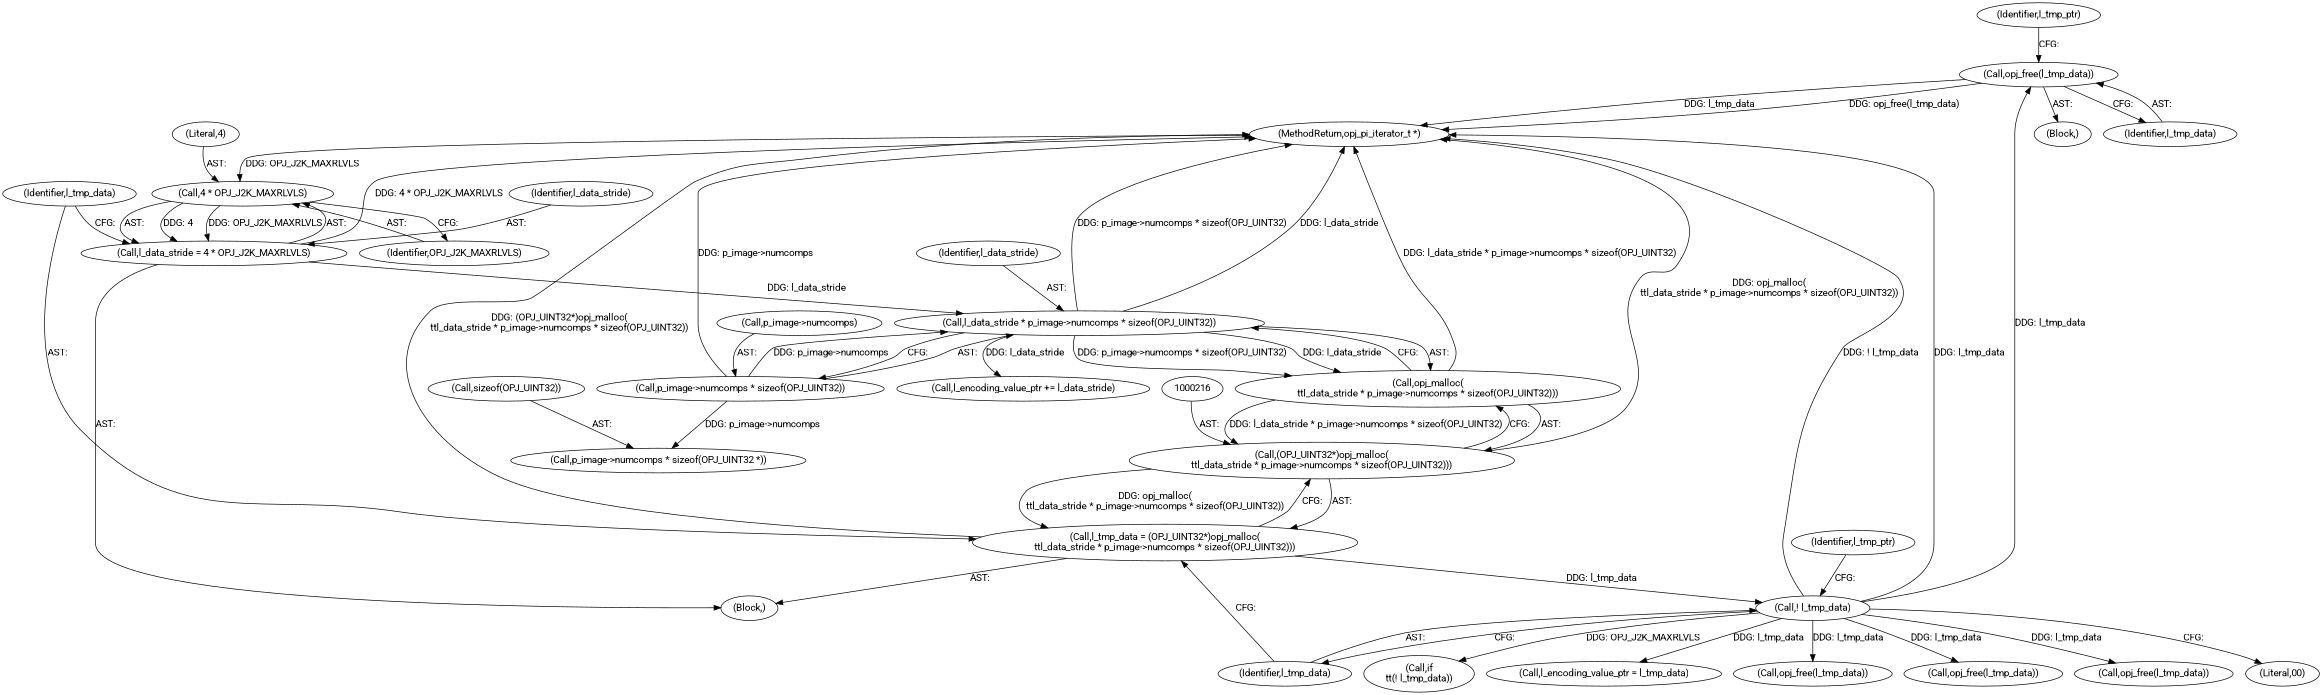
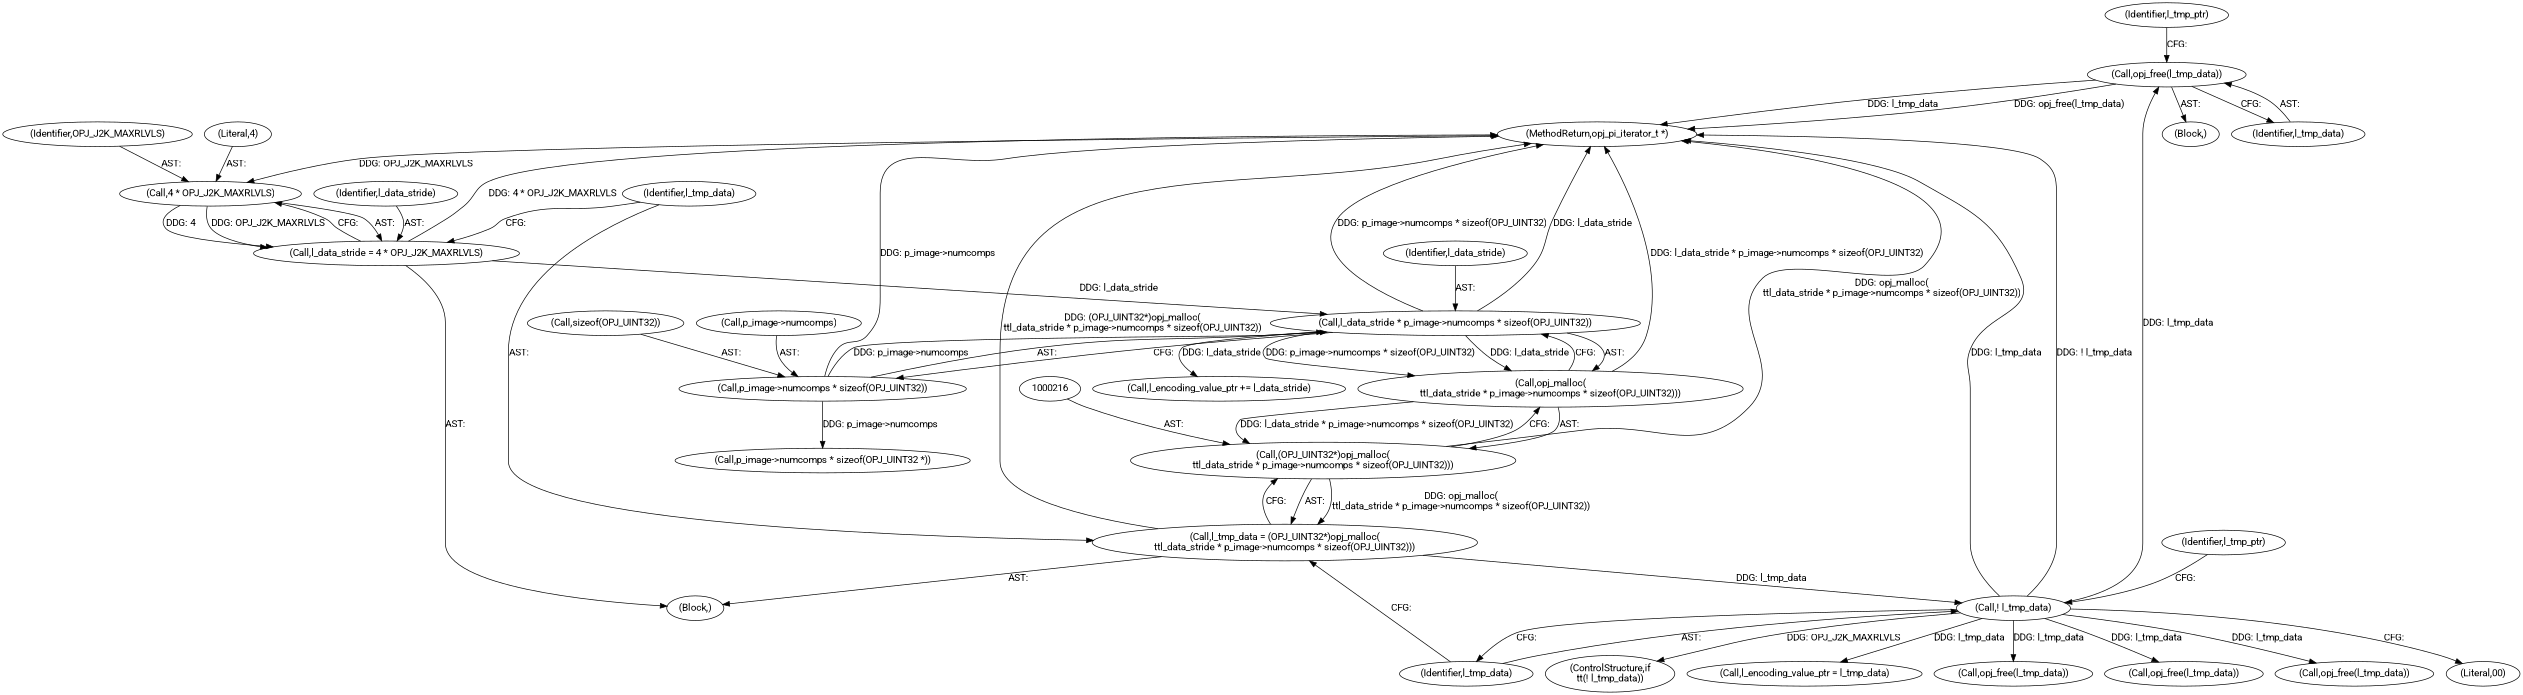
(380, 211) -> none
(338, 224) -> (350, 224)
(579, 423) -> (709, 355)
(1419, 674) -> (1610, 674)
